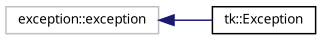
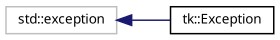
(82, 20) -> (61, 20)
